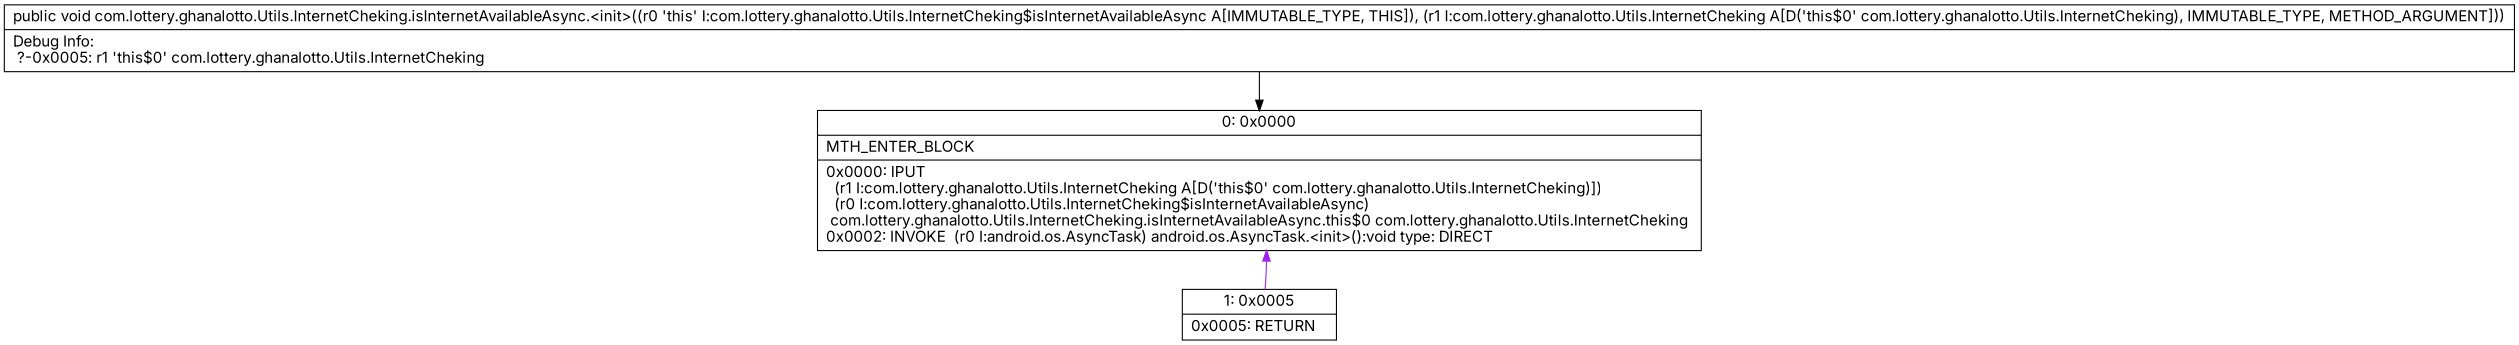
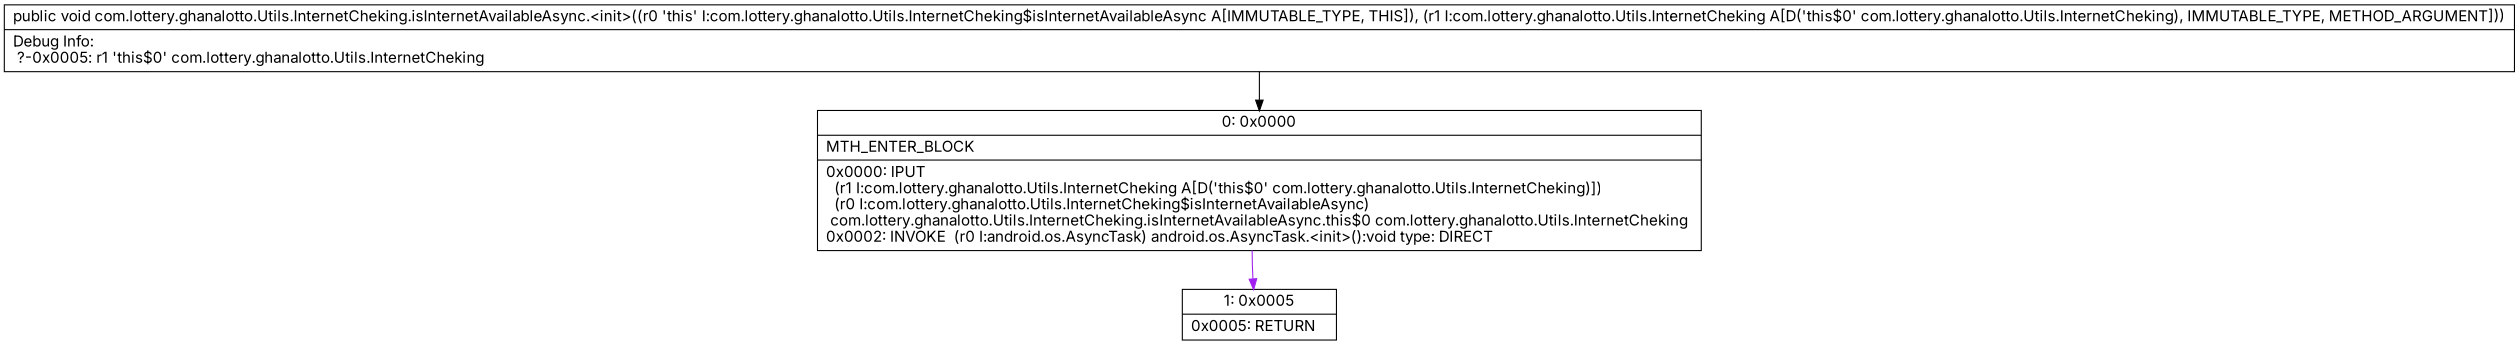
(1266, 275) -> (1252, 265)
